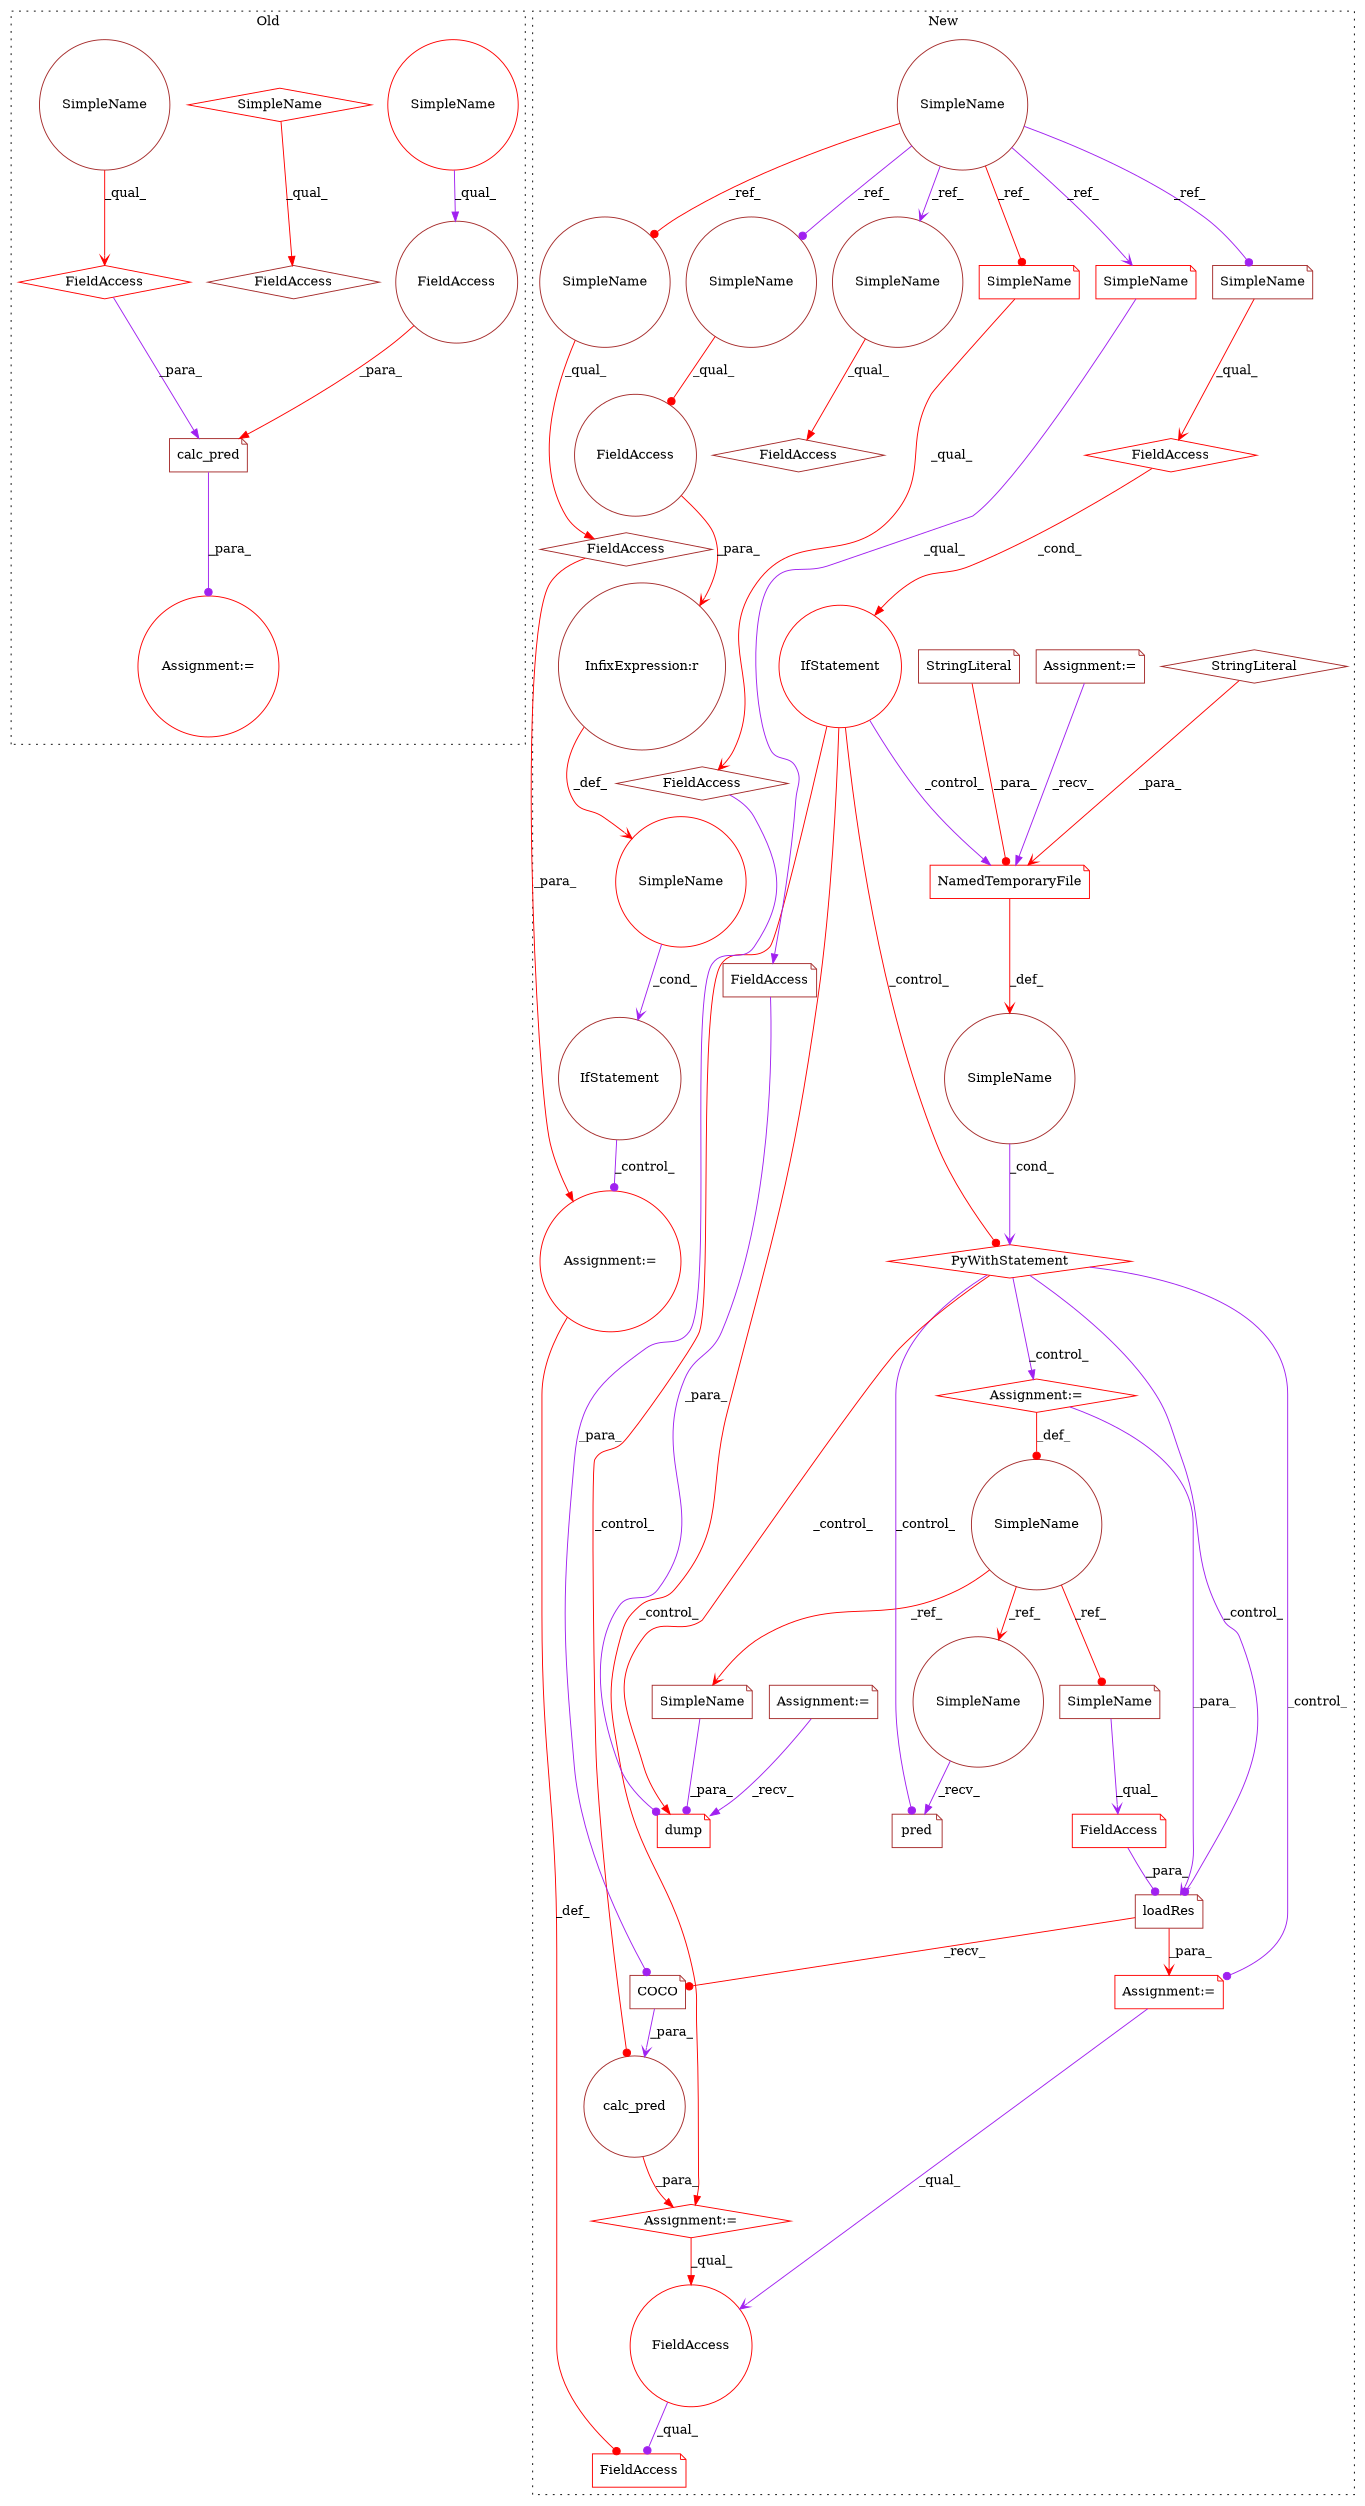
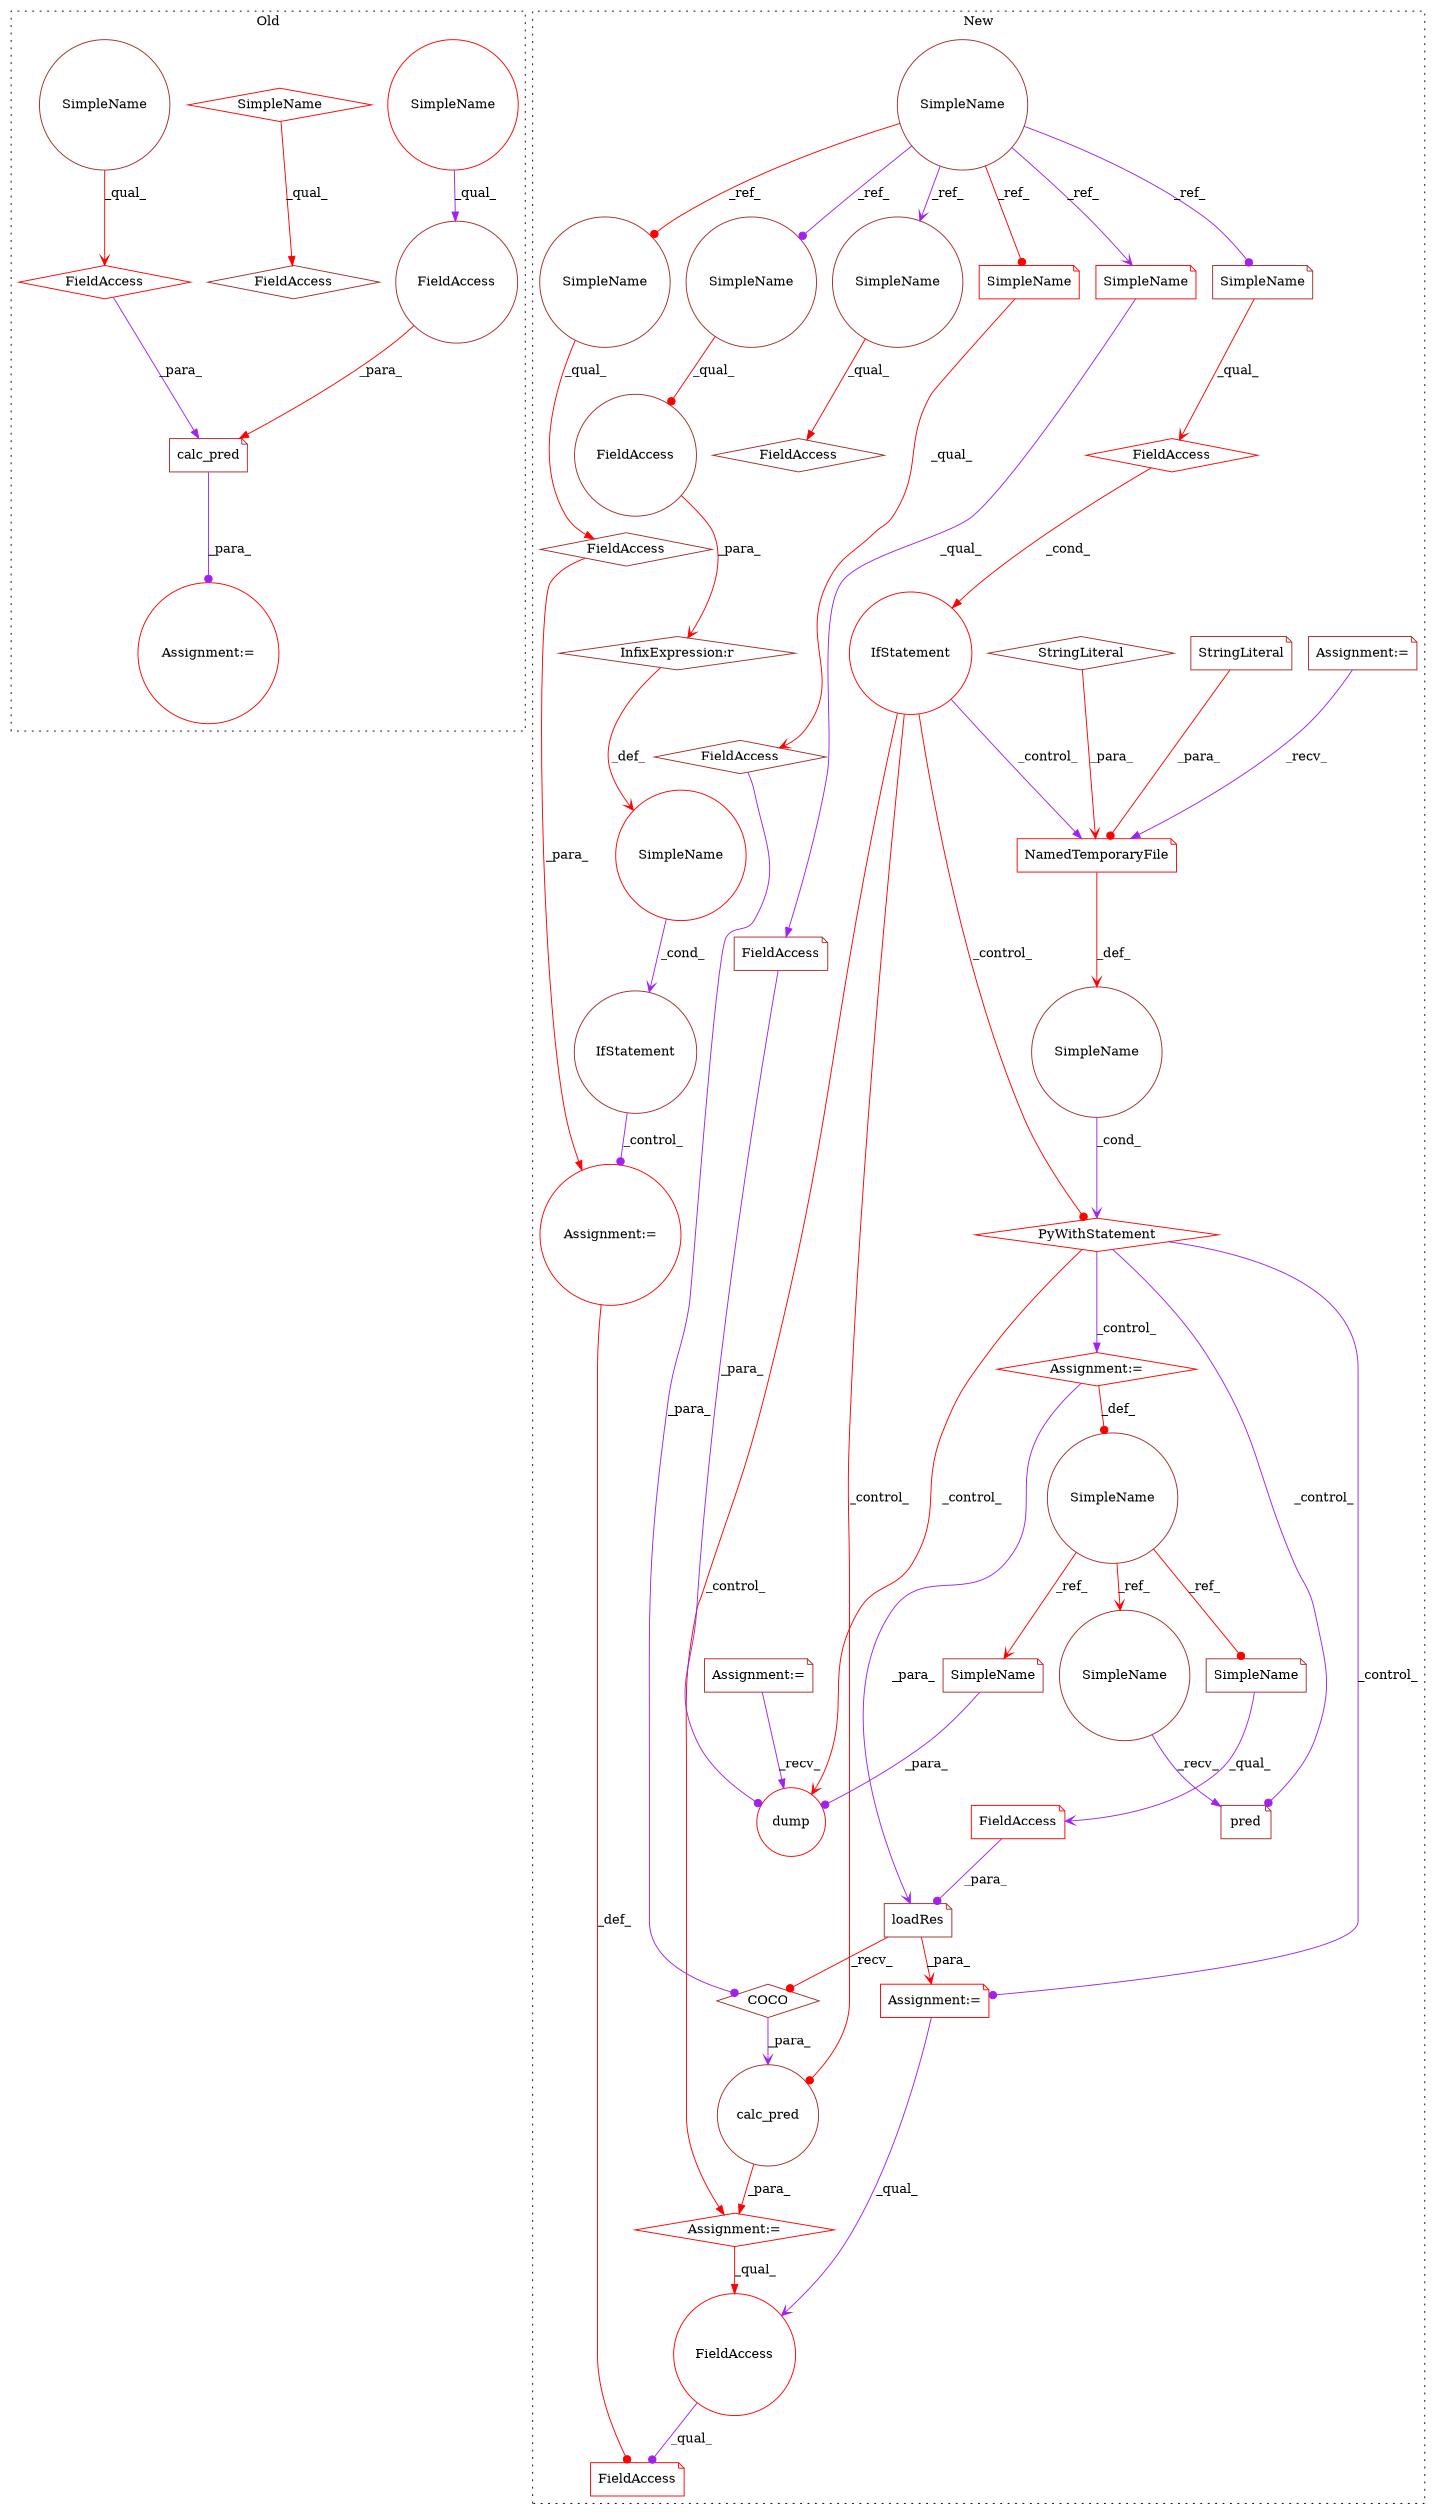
(642, 666) -> (677, 653)
(762, 1536) -> (930, 1511)
(1203, 1565) -> none
(684, 1831) -> (791, 1822)
(658, 1992) -> (768, 2001)
